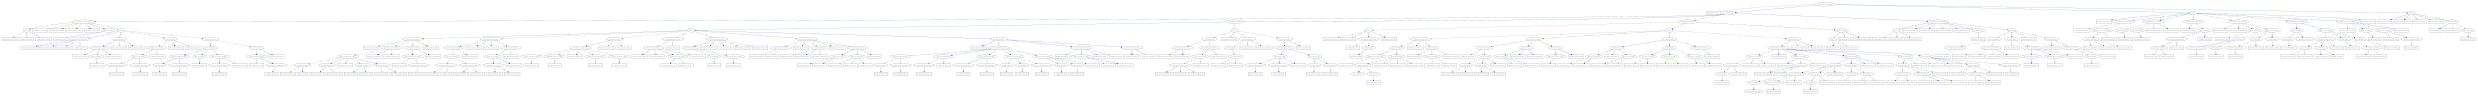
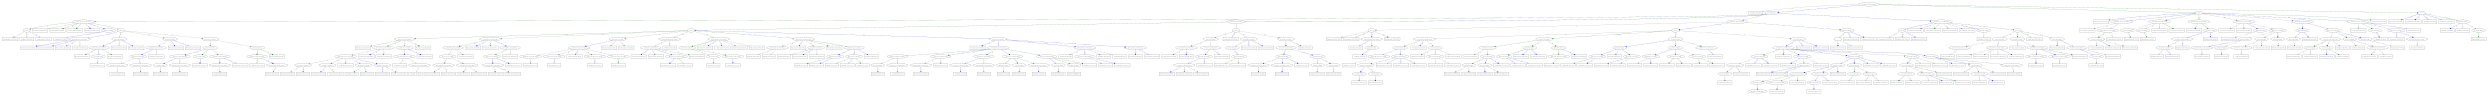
none -> (1359, 83)
